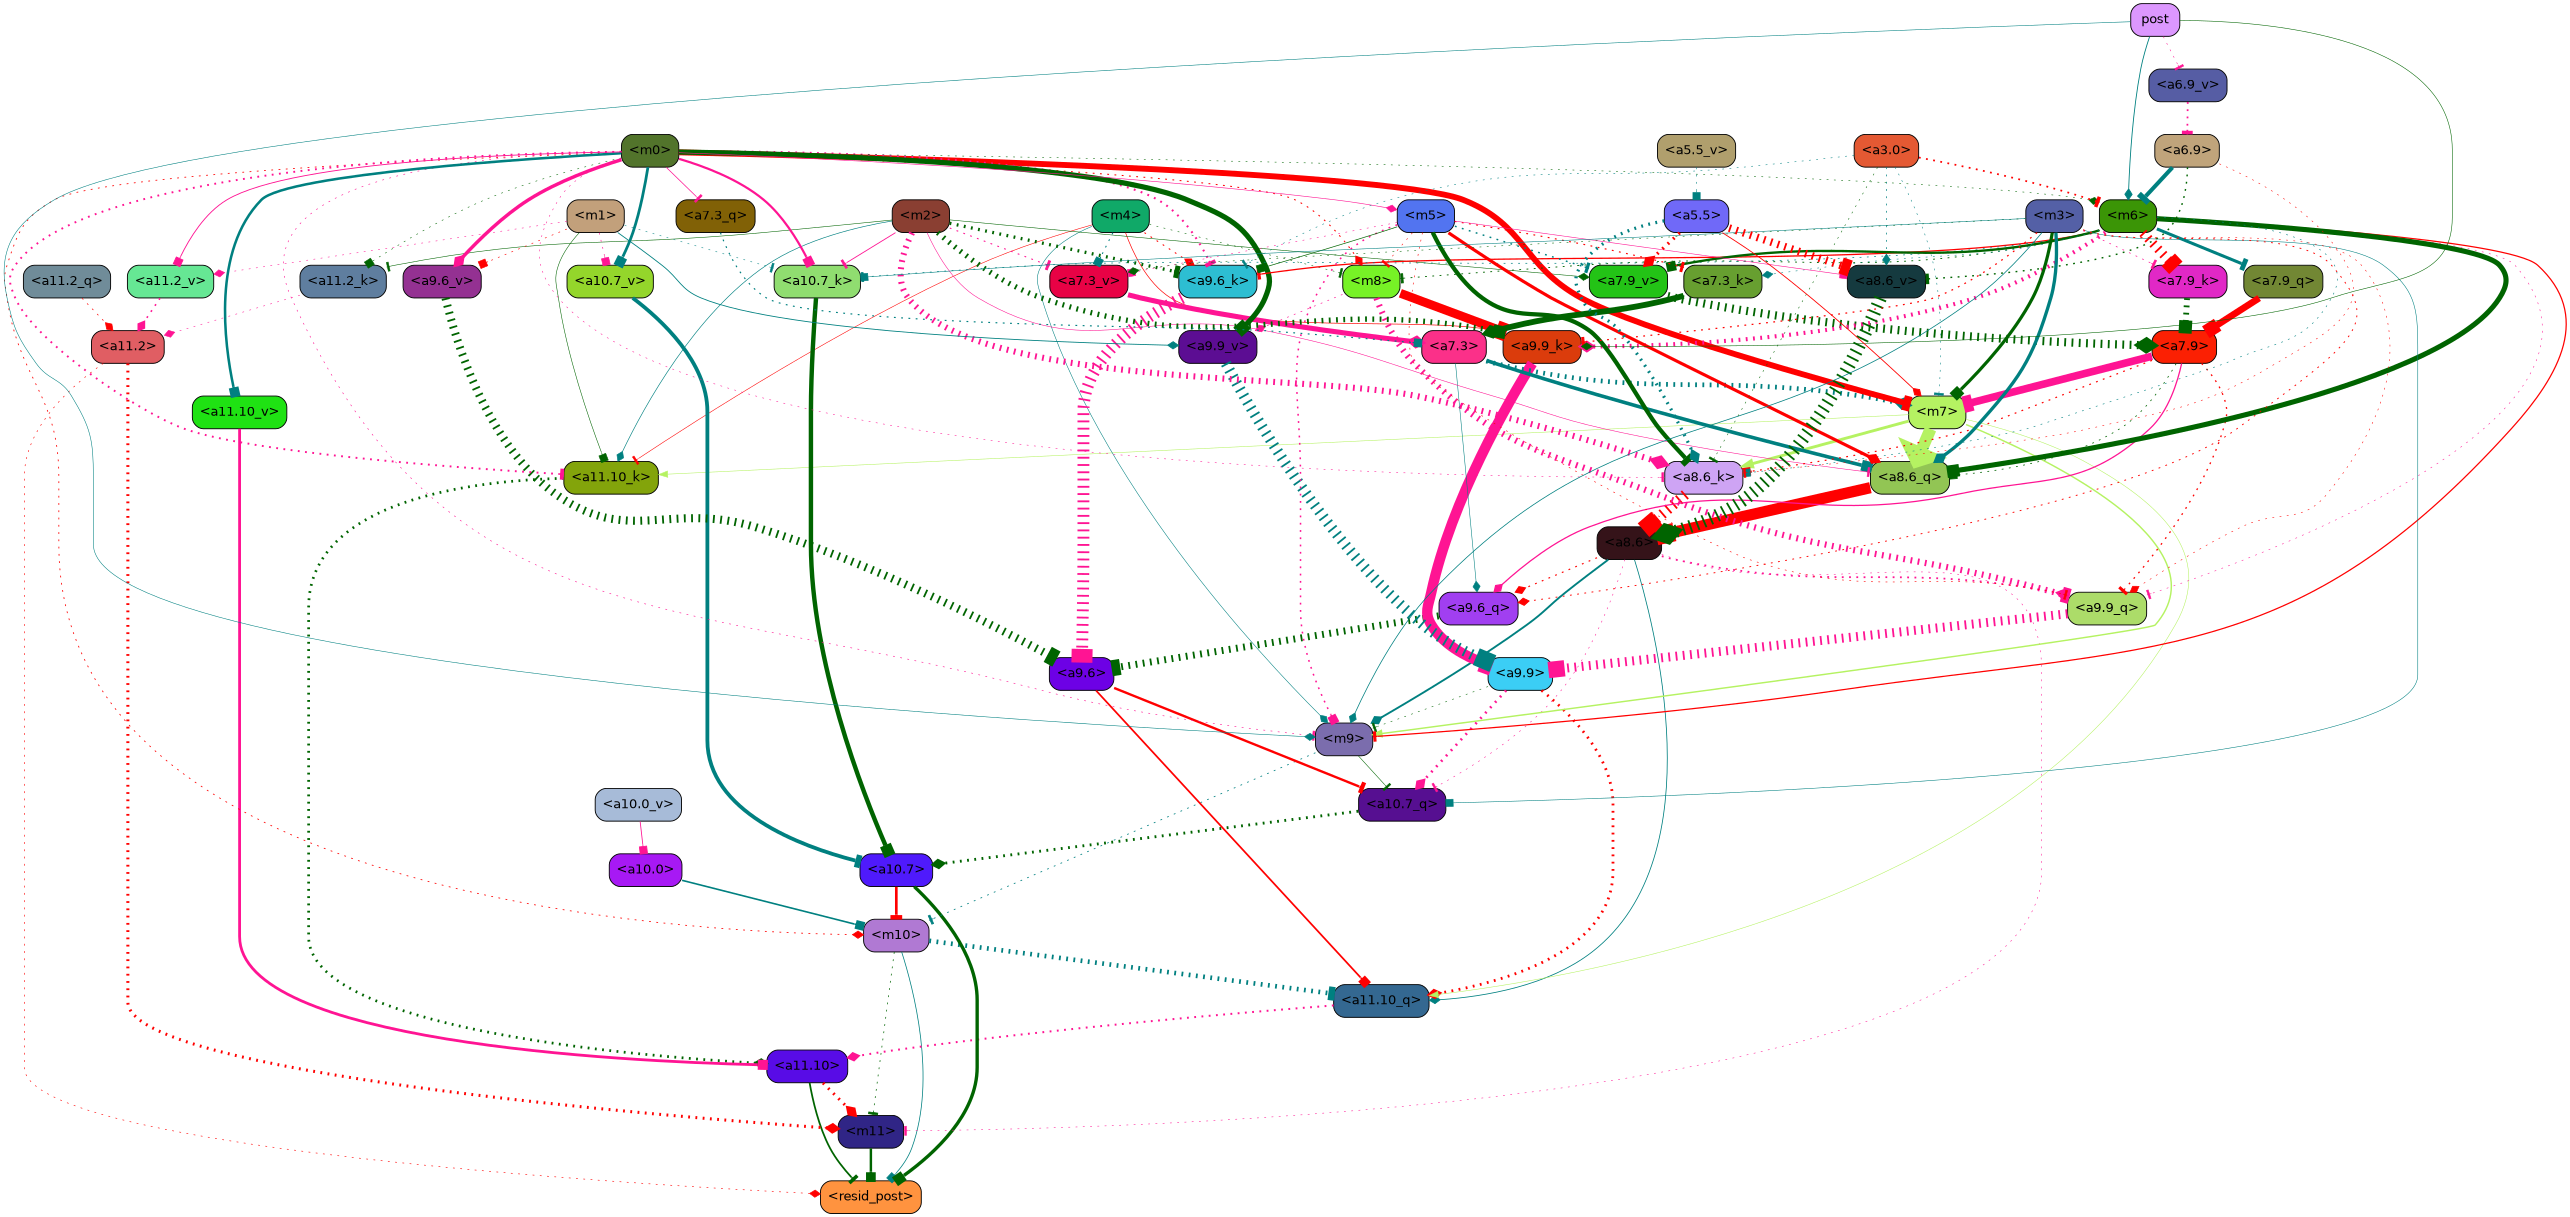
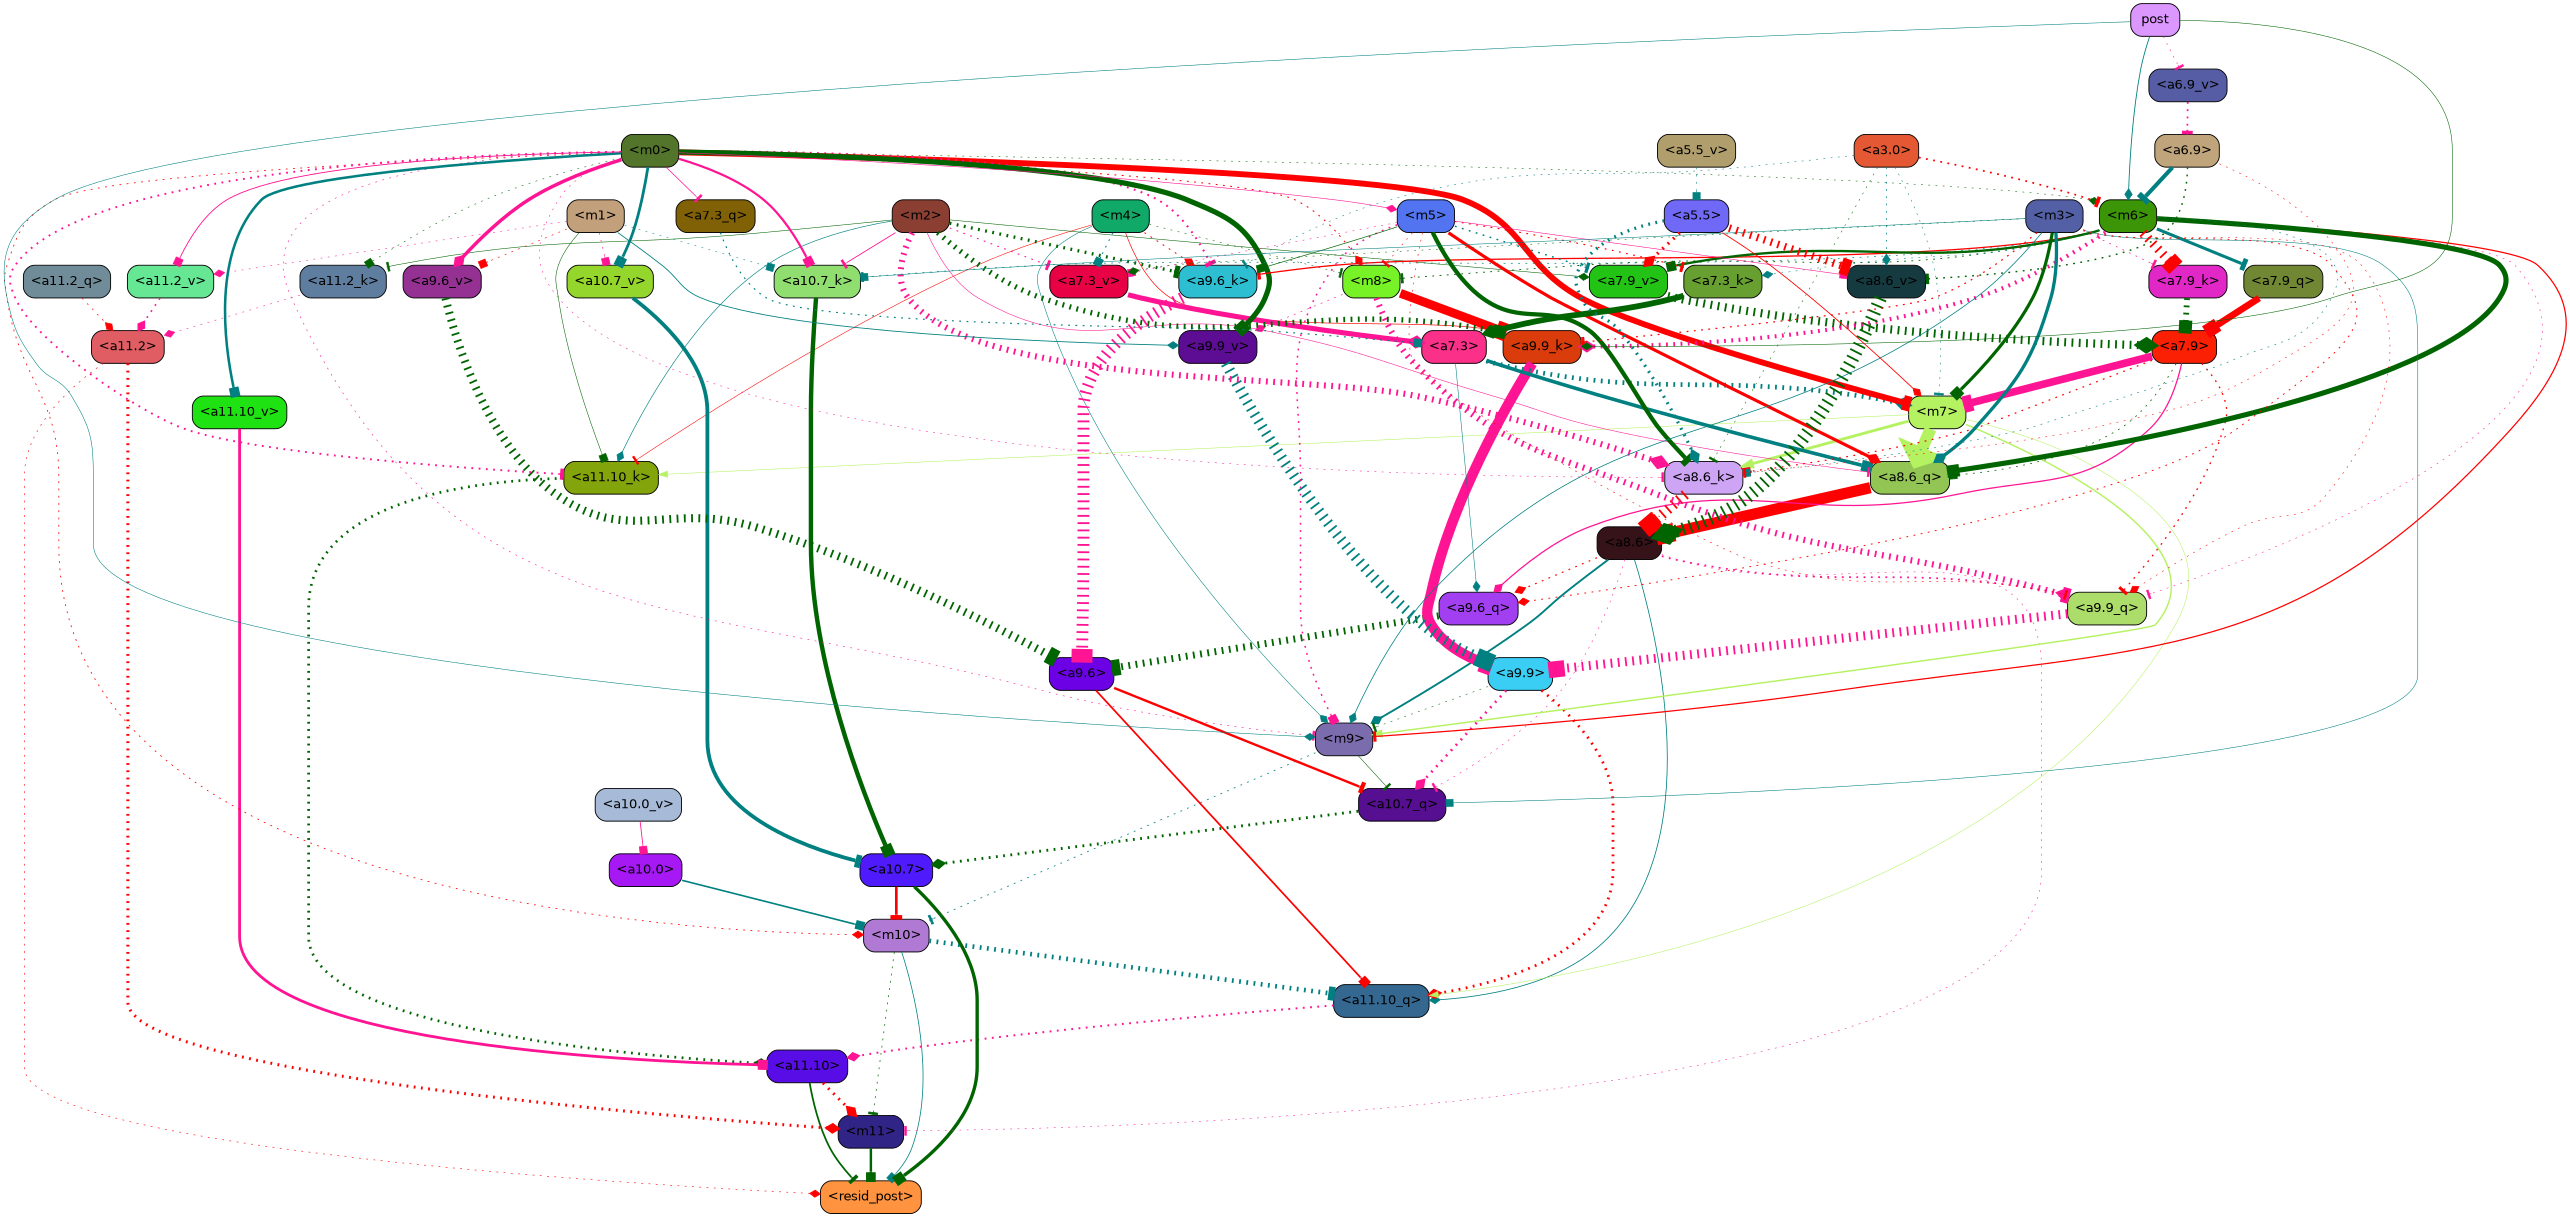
(697, 246) -> (695, 246)
